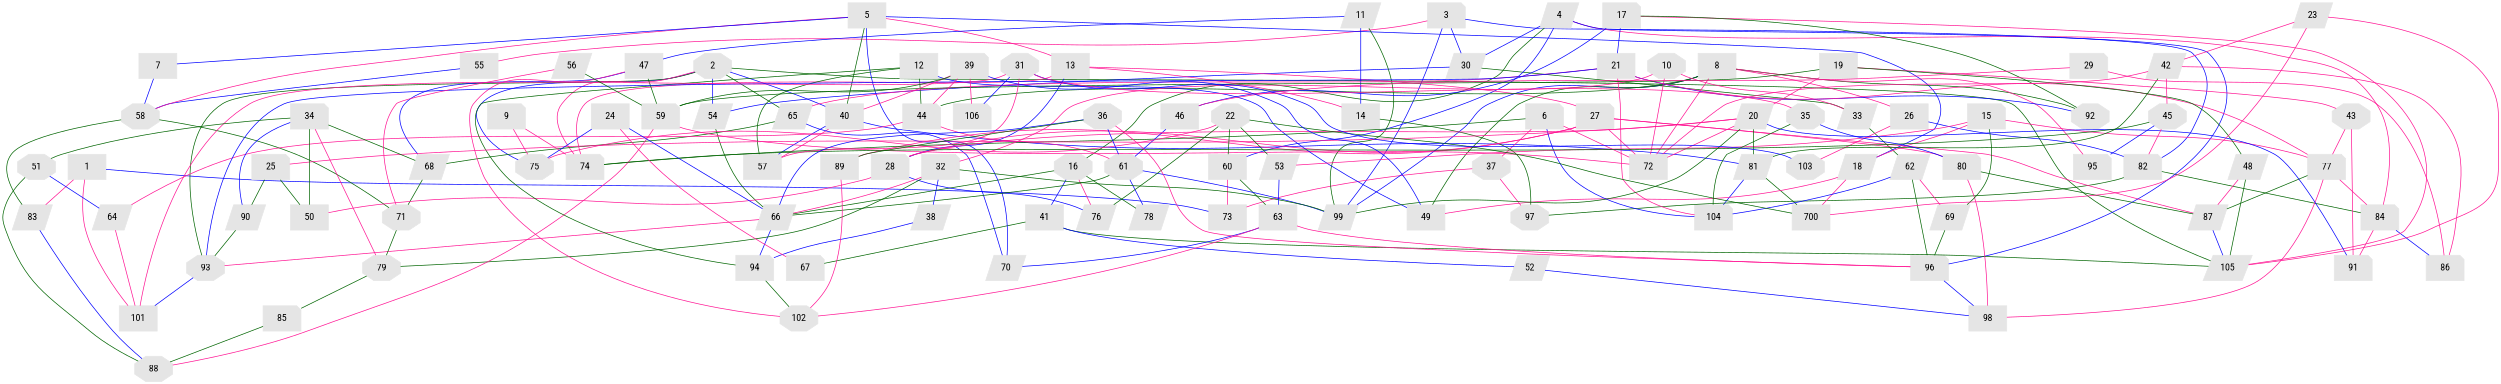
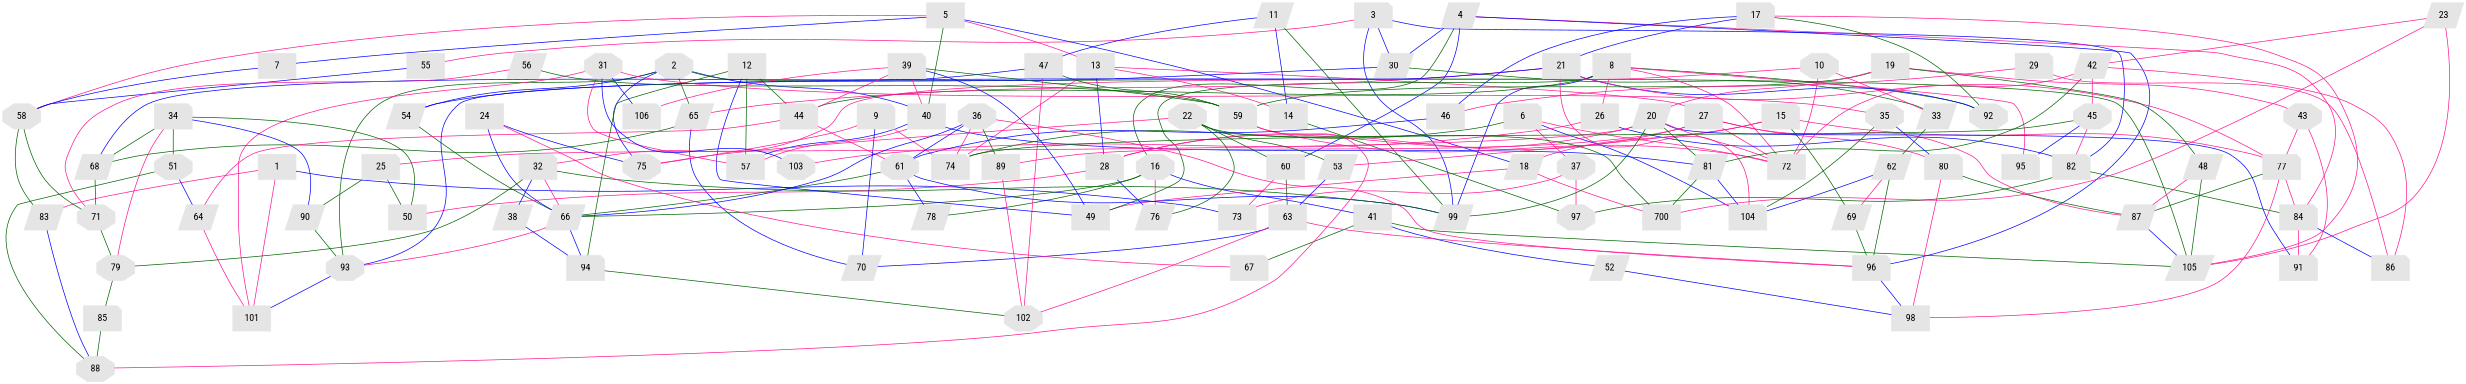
(568, 98) -> (964, 141)
(986, 160) -> (868, 202)
